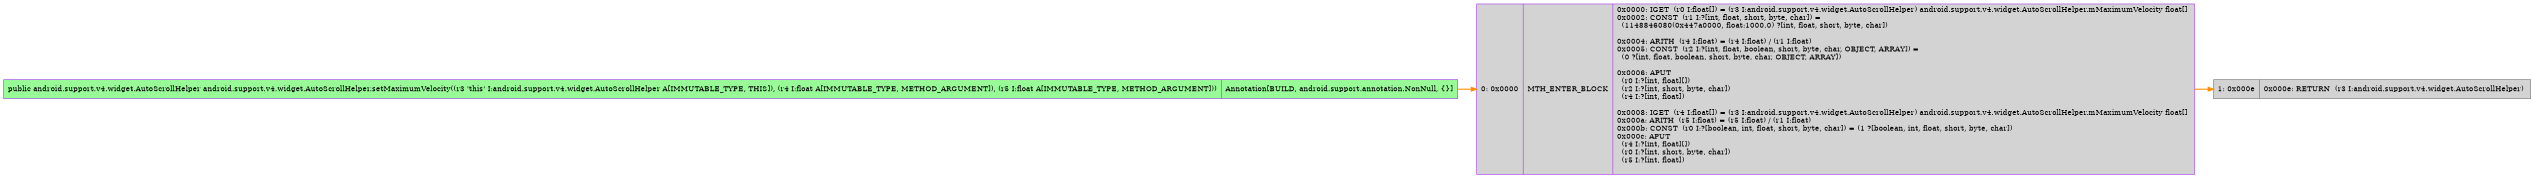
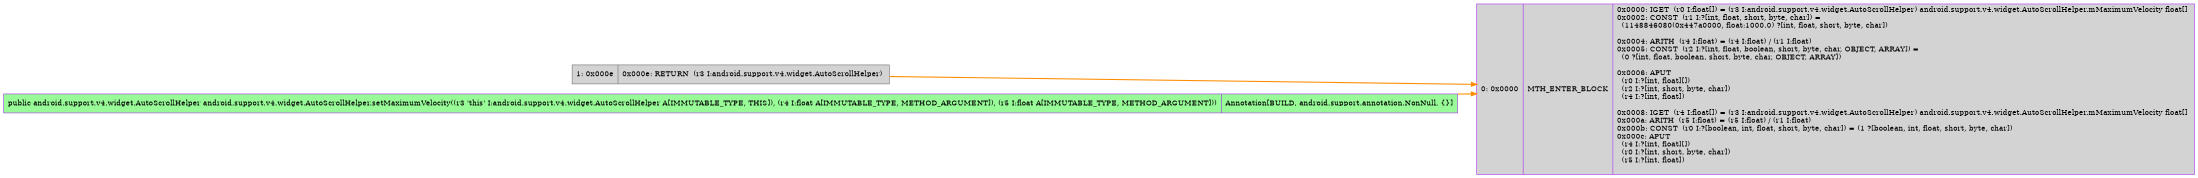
(2201, 89) -> (1180, 80)
